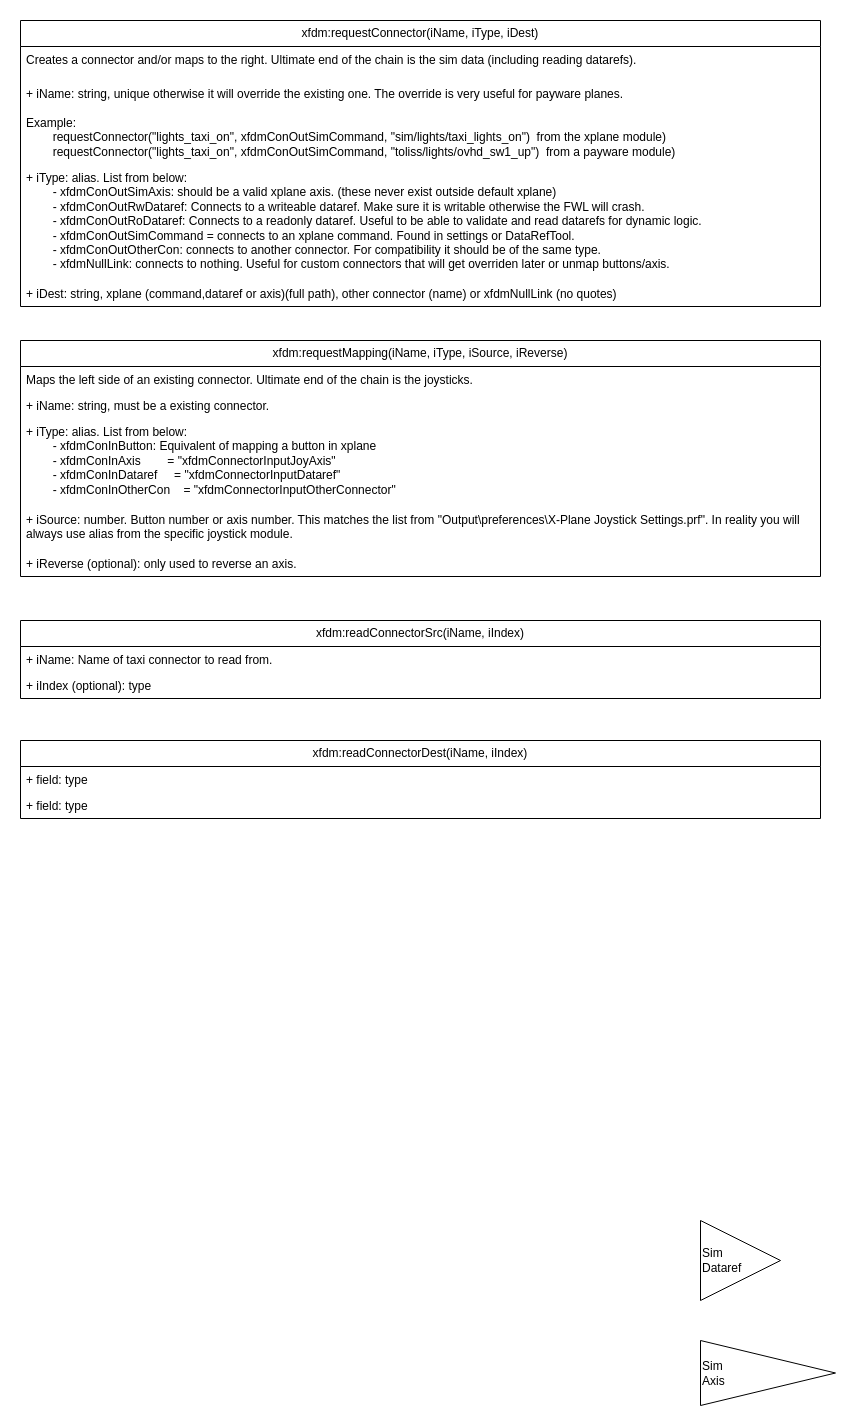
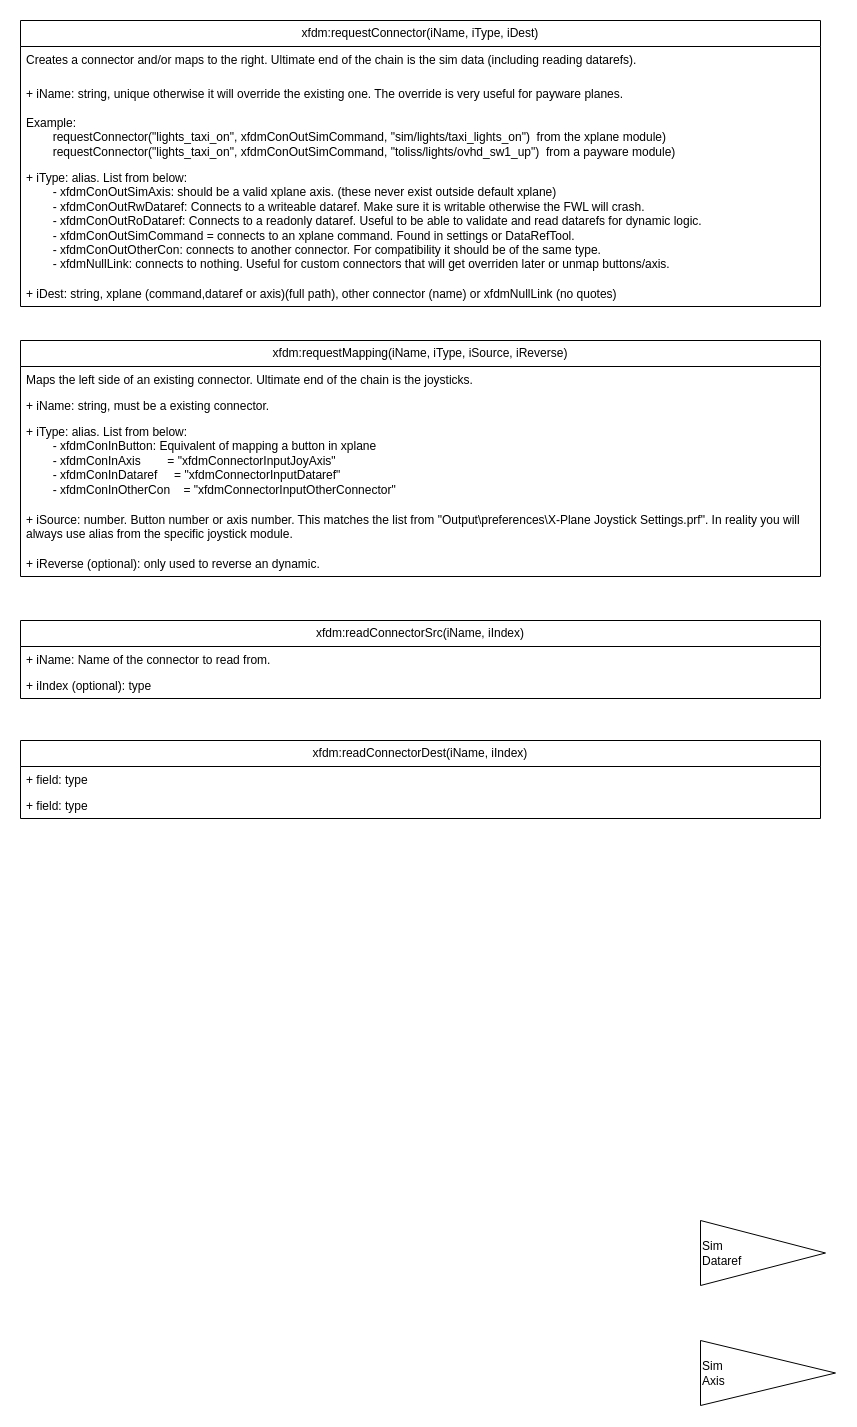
(178, 565) -> (188, 565)
(159, 661) -> (157, 661)
(741, 1261) -> (763, 1253)
